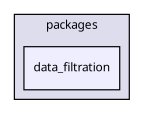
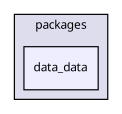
(72, 68) -> (61, 68)
